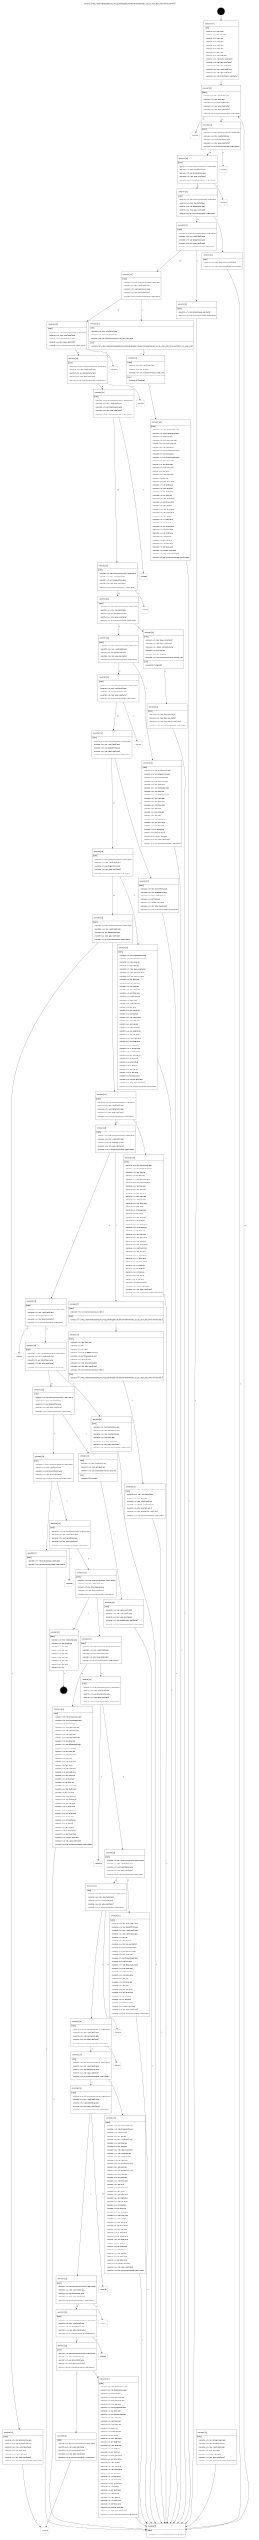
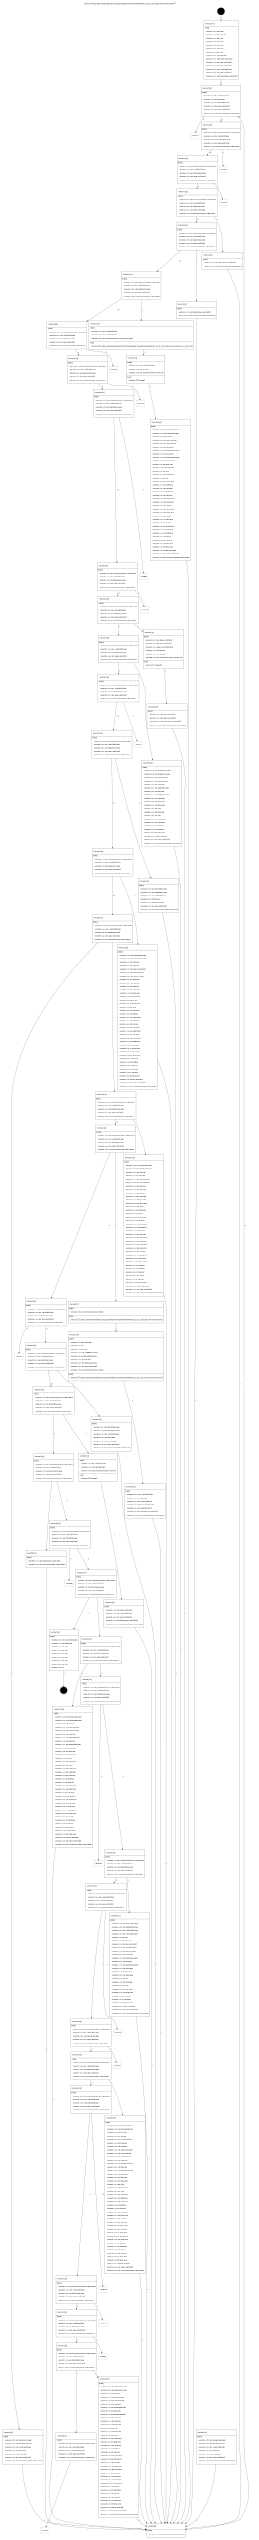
(27, 2497) -> (63, 2524)
